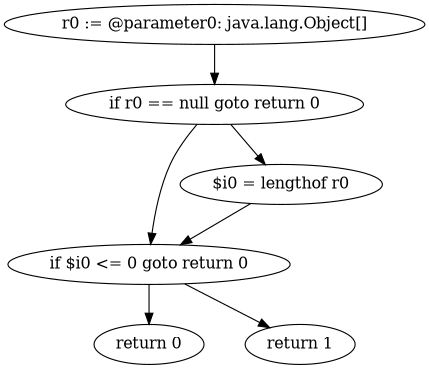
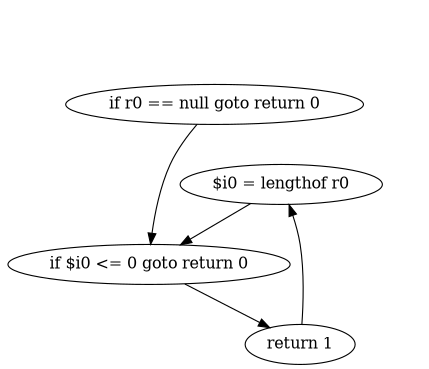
(215, 24) -> none
(244, 140) -> (303, 269)
(149, 344) -> none
